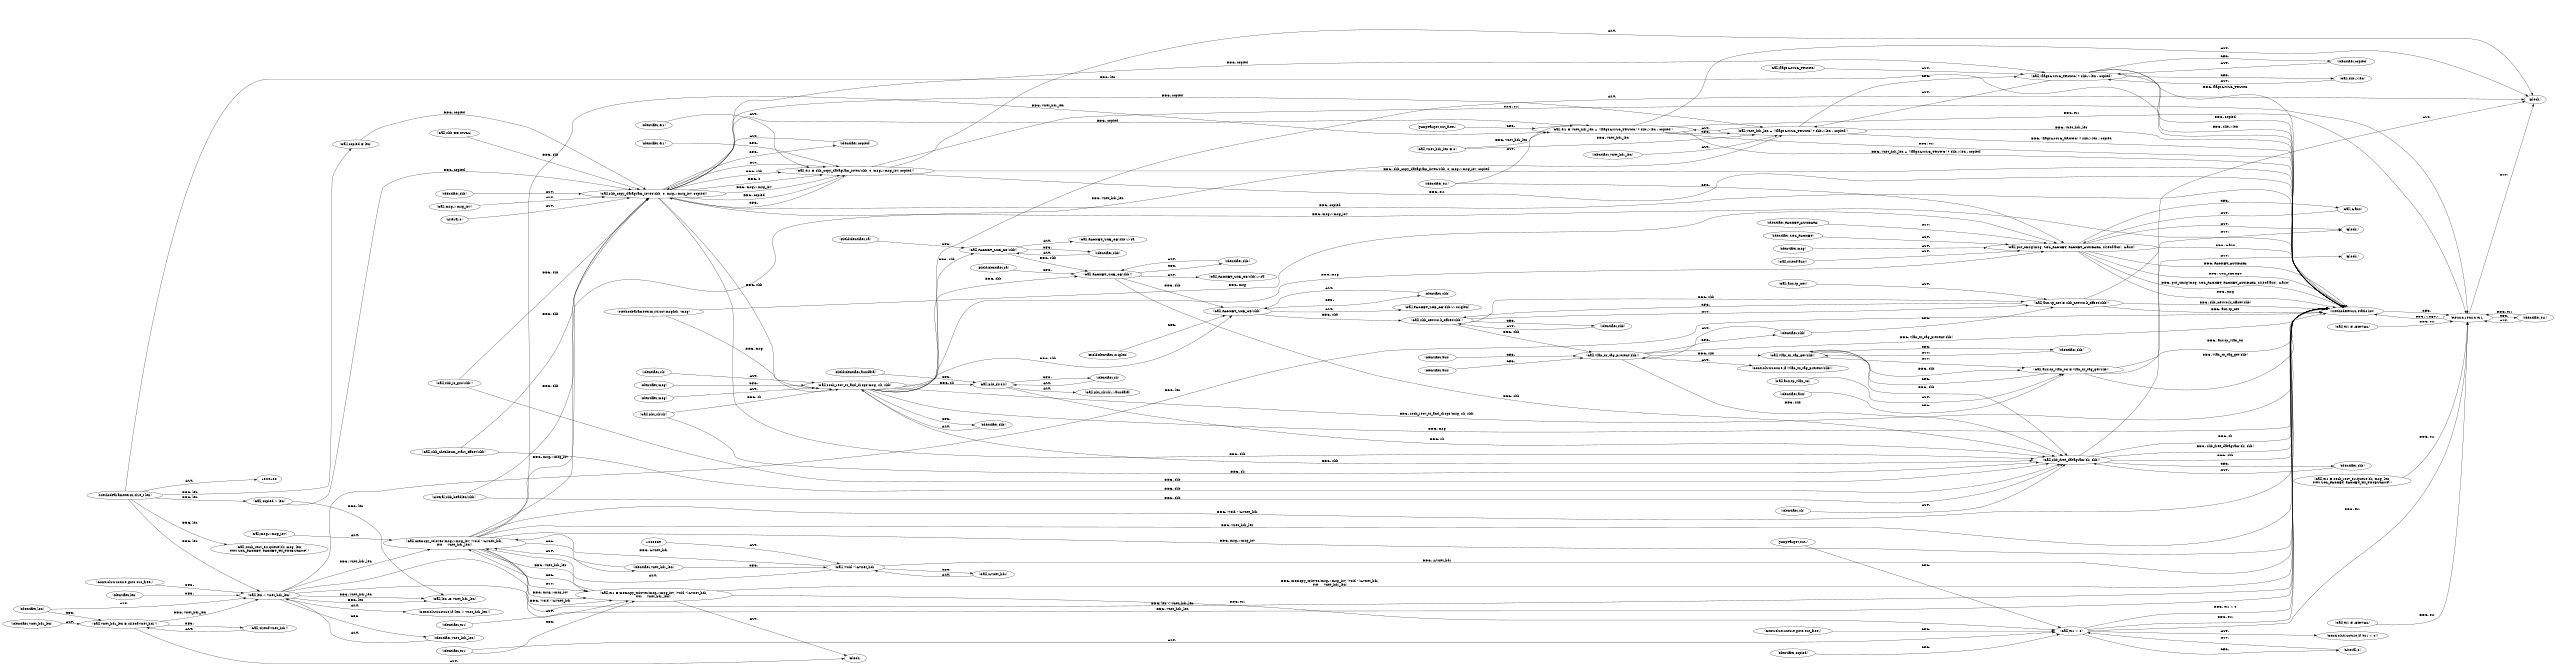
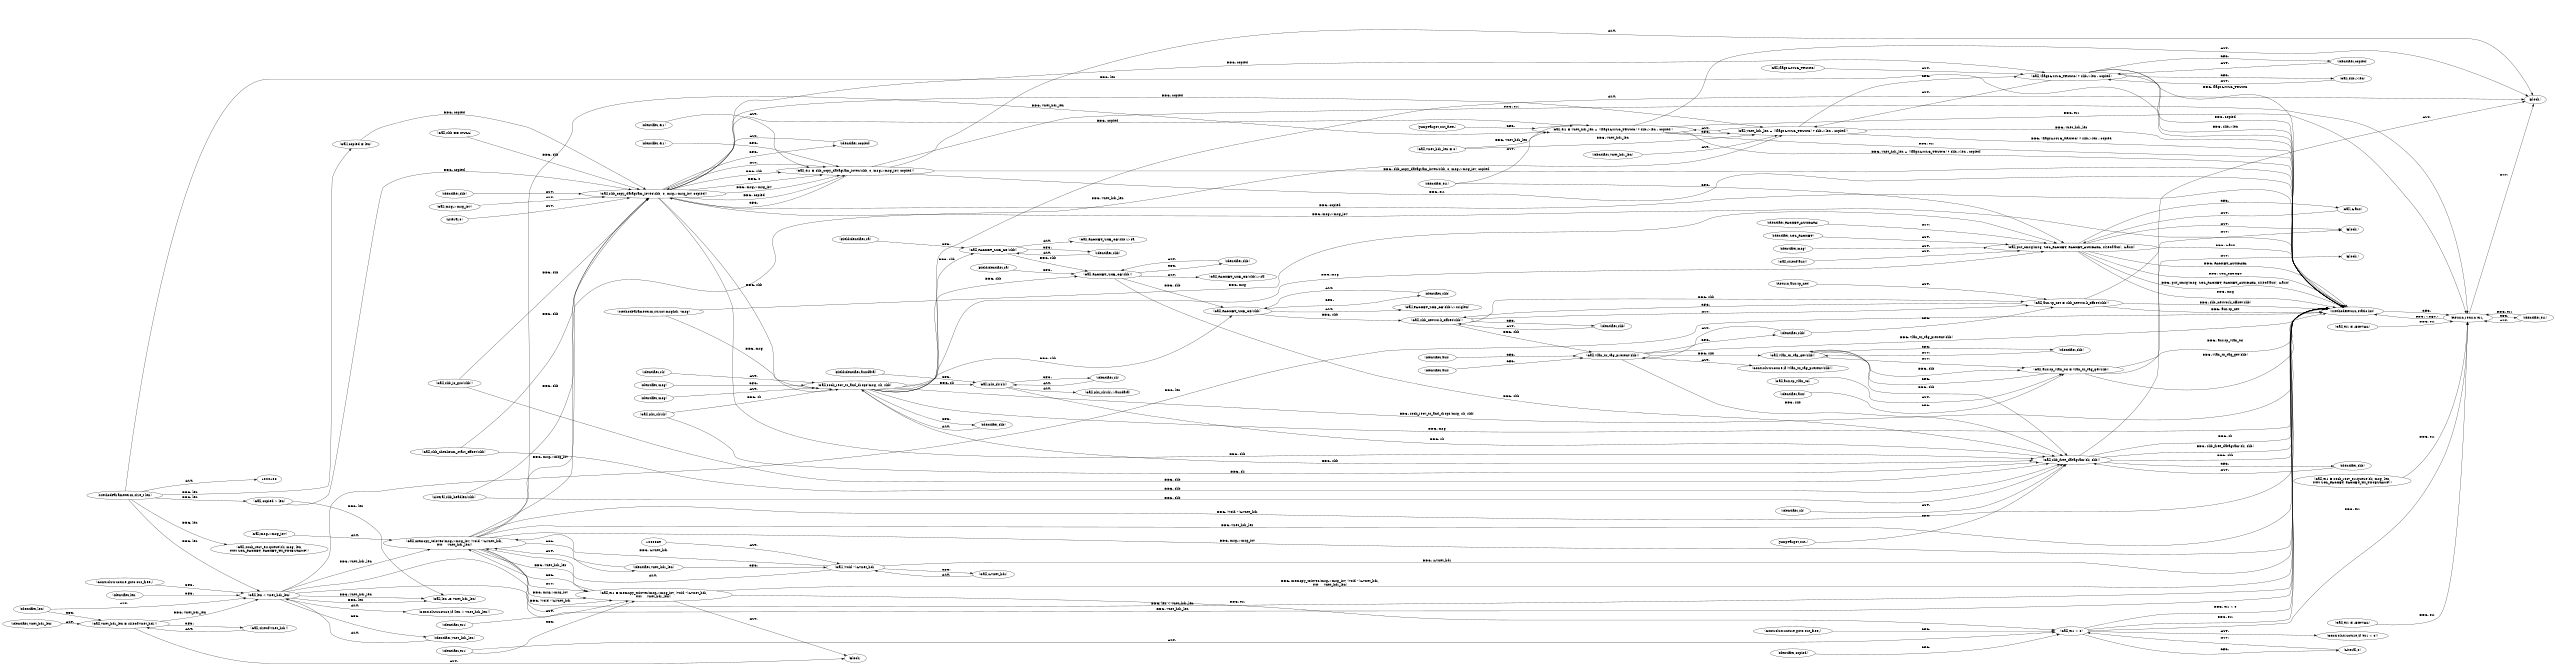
(1793, 284) -> (1793, 284)
(1108, 355) -> none
(1925, 584) -> (1948, 527)
